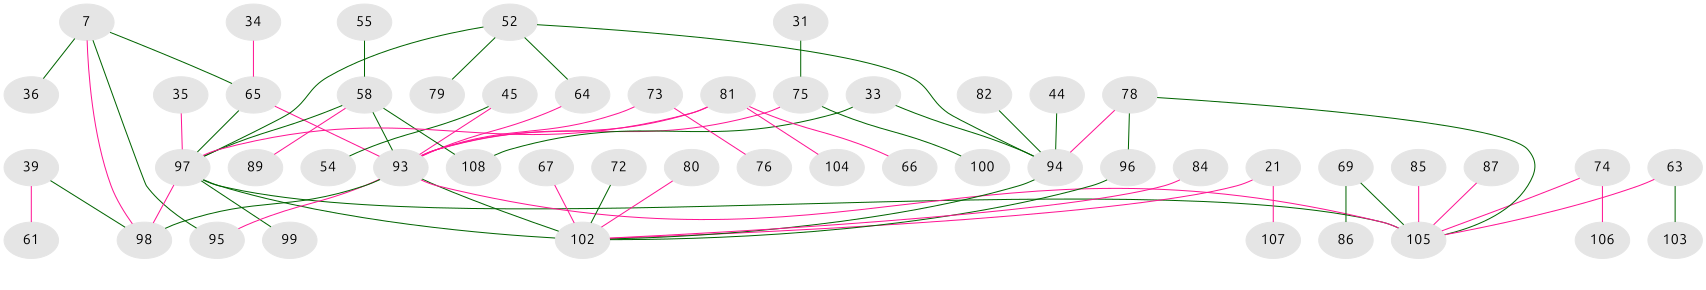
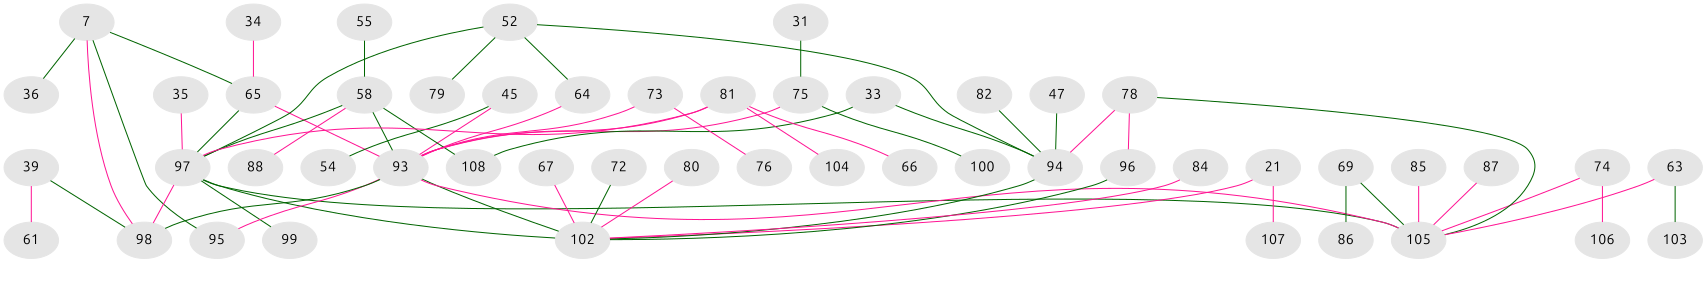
(1057, 95) -> (1057, 95)
(1129, 131) -> (1129, 131)
(255, 168) -> (255, 168)
